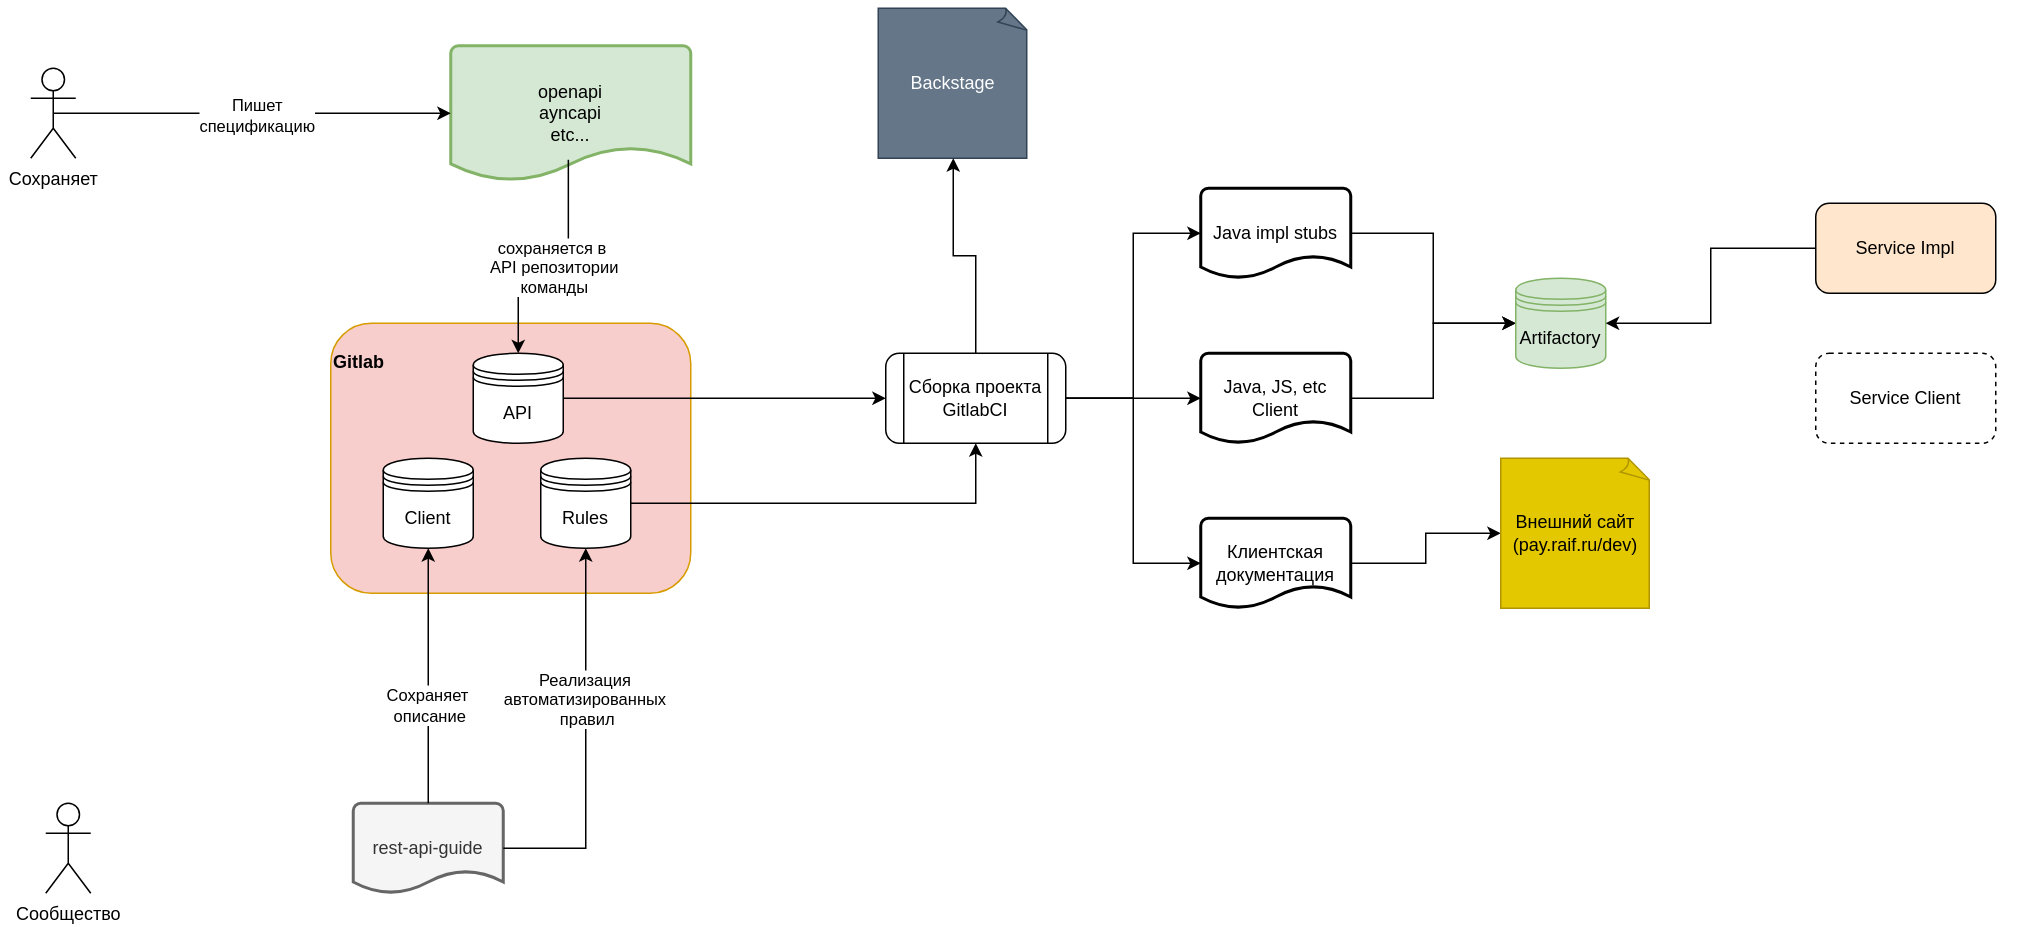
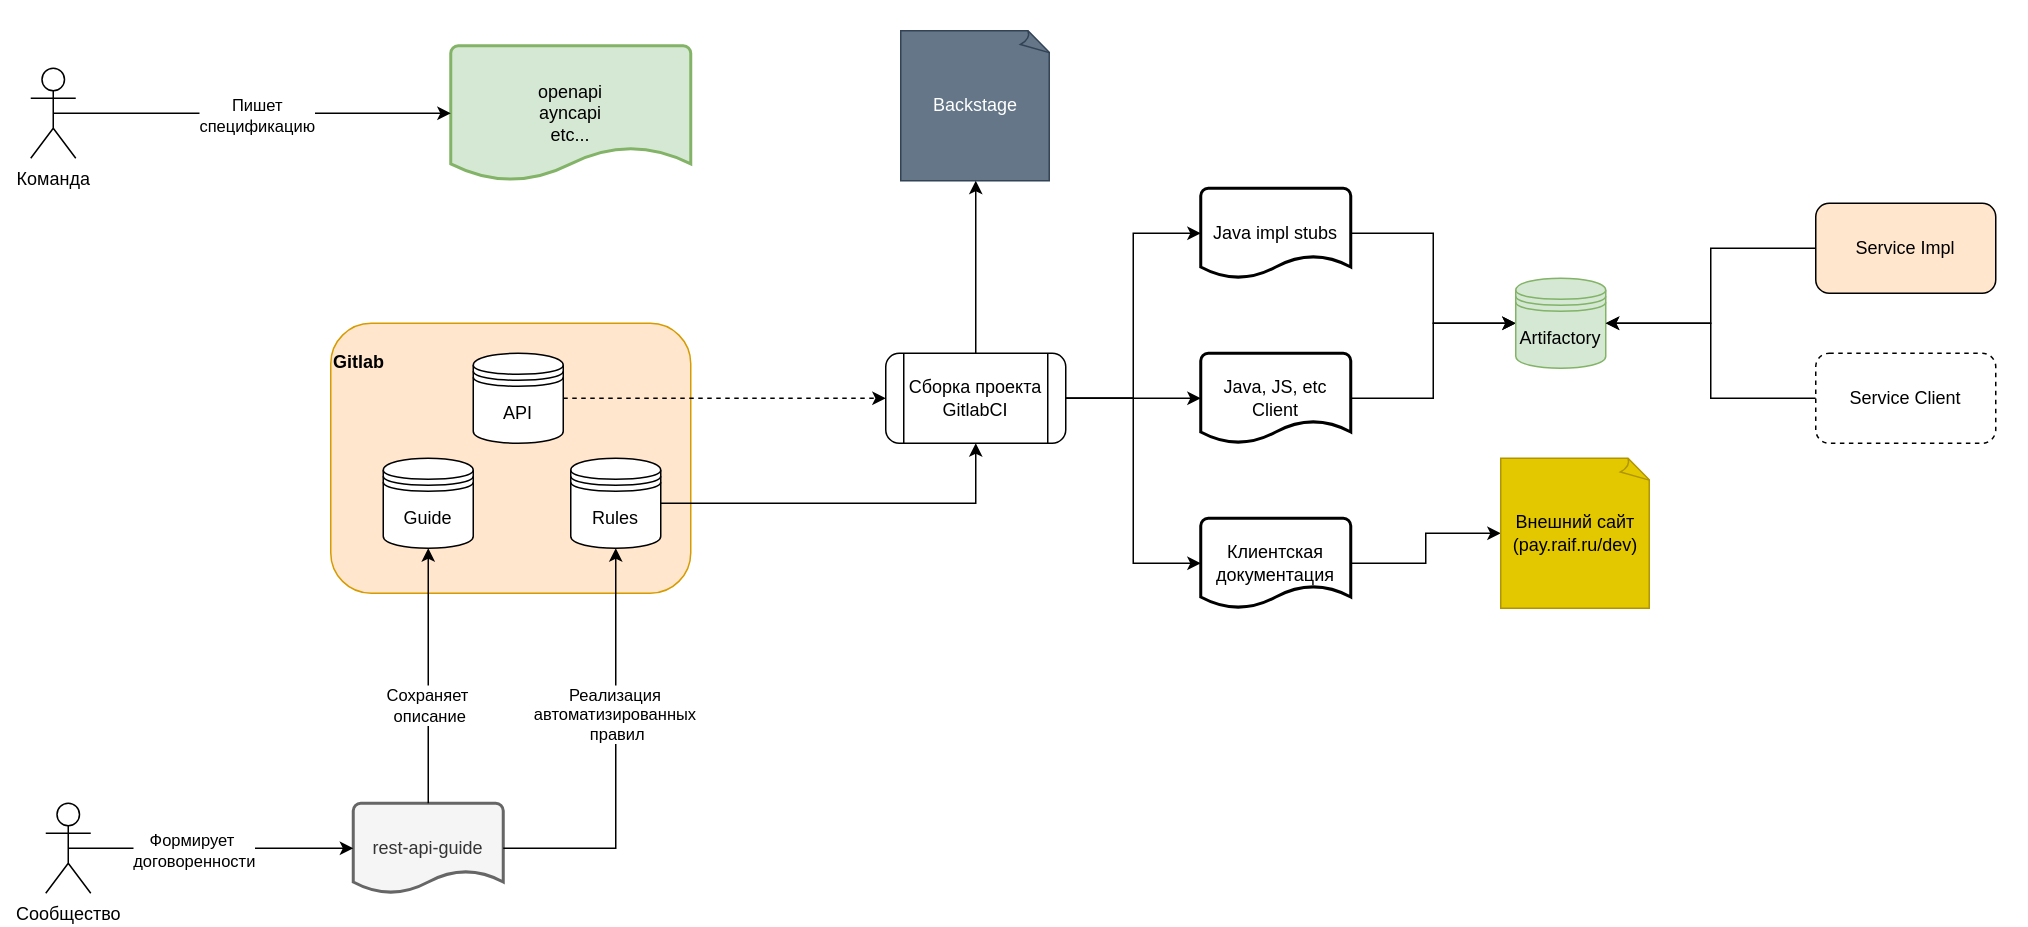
(953, 83) -> (976, 106)
(54, 180) -> (54, 180)
(568, 237) -> none
(721, 398) -> (721, 398)
none -> (1727, 398)
(511, 458) -> (511, 458)
(586, 503) -> (616, 503)
(428, 518) -> (428, 518)
none -> (298, 848)
